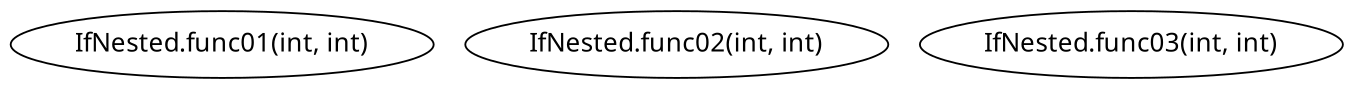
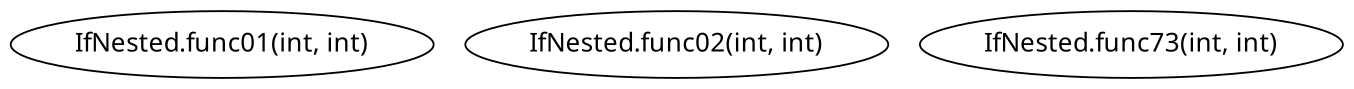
(1131, 45) -> (1131, 45)
